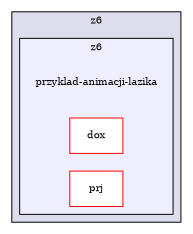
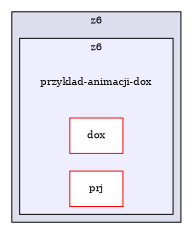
(96, 83) -> (96, 83)
